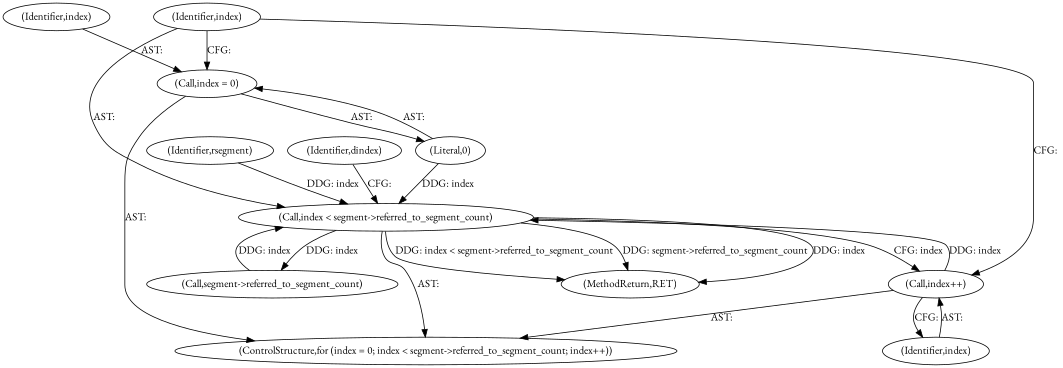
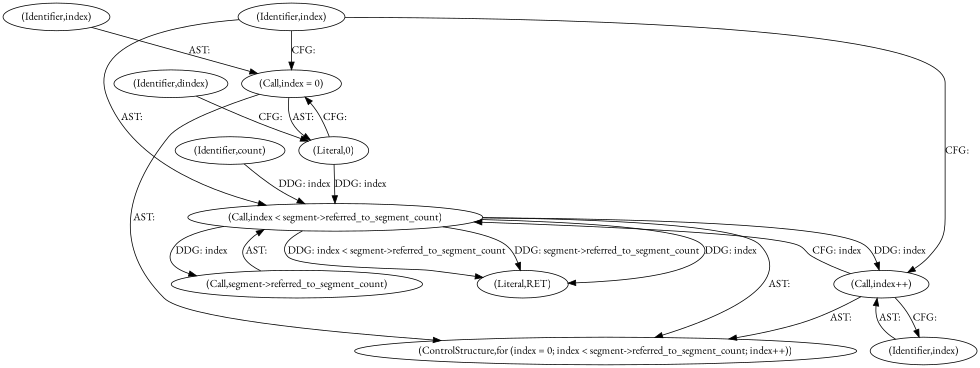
(415, 117) -> (336, 117)
(210, 151) -> (230, 151)
(363, 181) -> (248, 119)
(265, 251) -> (258, 251)
(918, 251) -> (900, 251)
(975, 251) -> (837, 251)
(630, 284) -> (523, 284)
